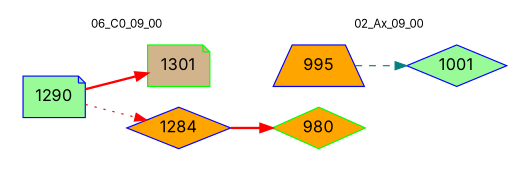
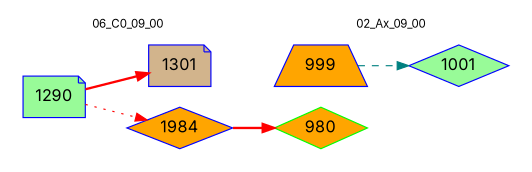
(179, 66) -> (180, 66)
(319, 66) -> (321, 66)
(179, 128) -> (180, 128)
